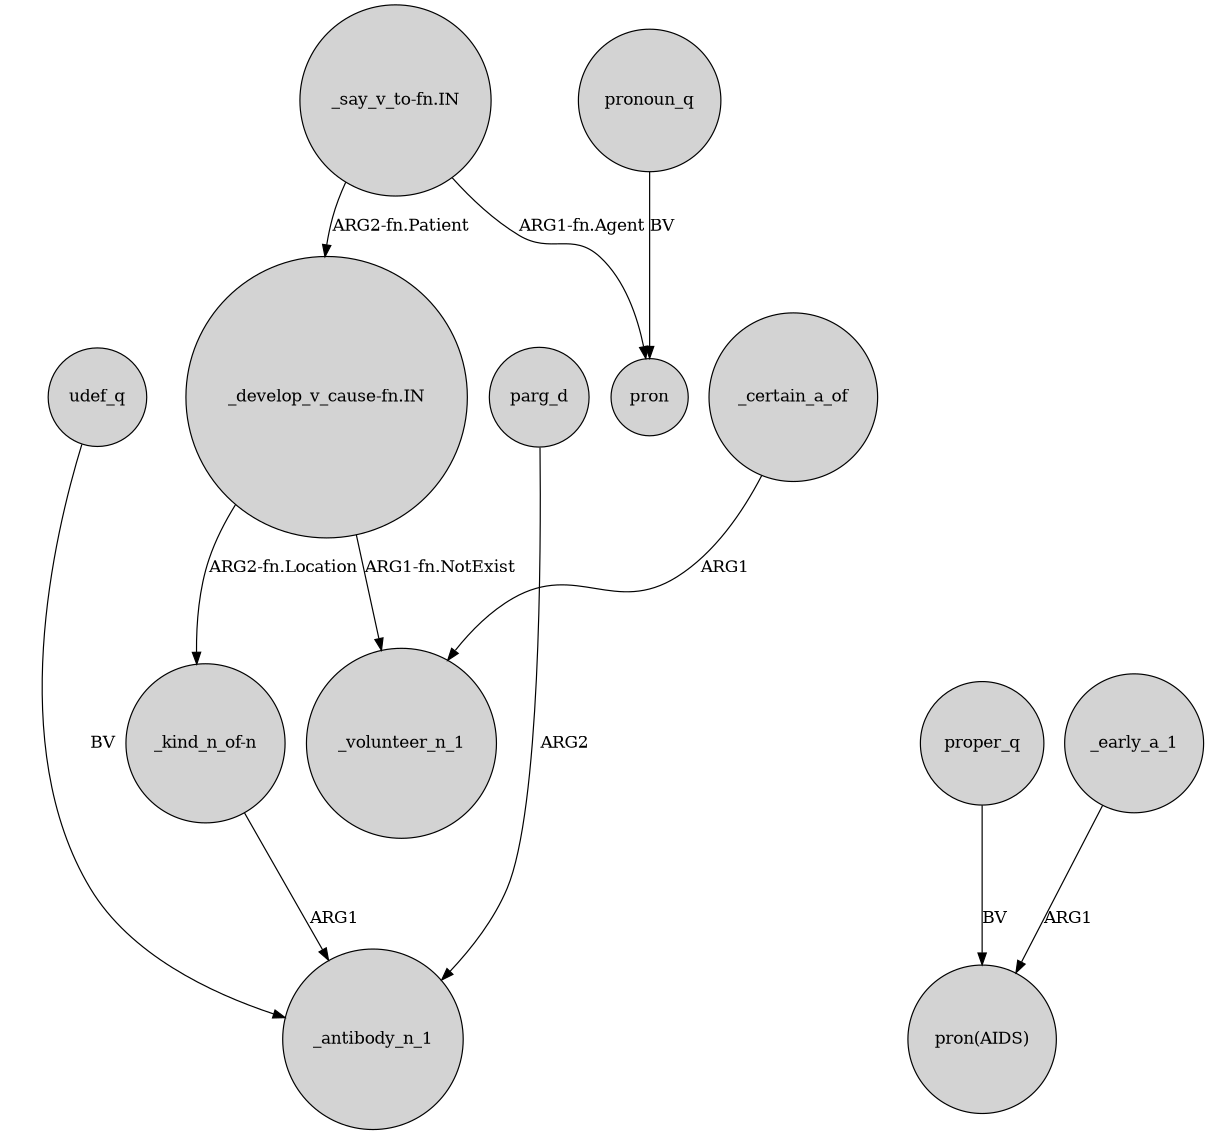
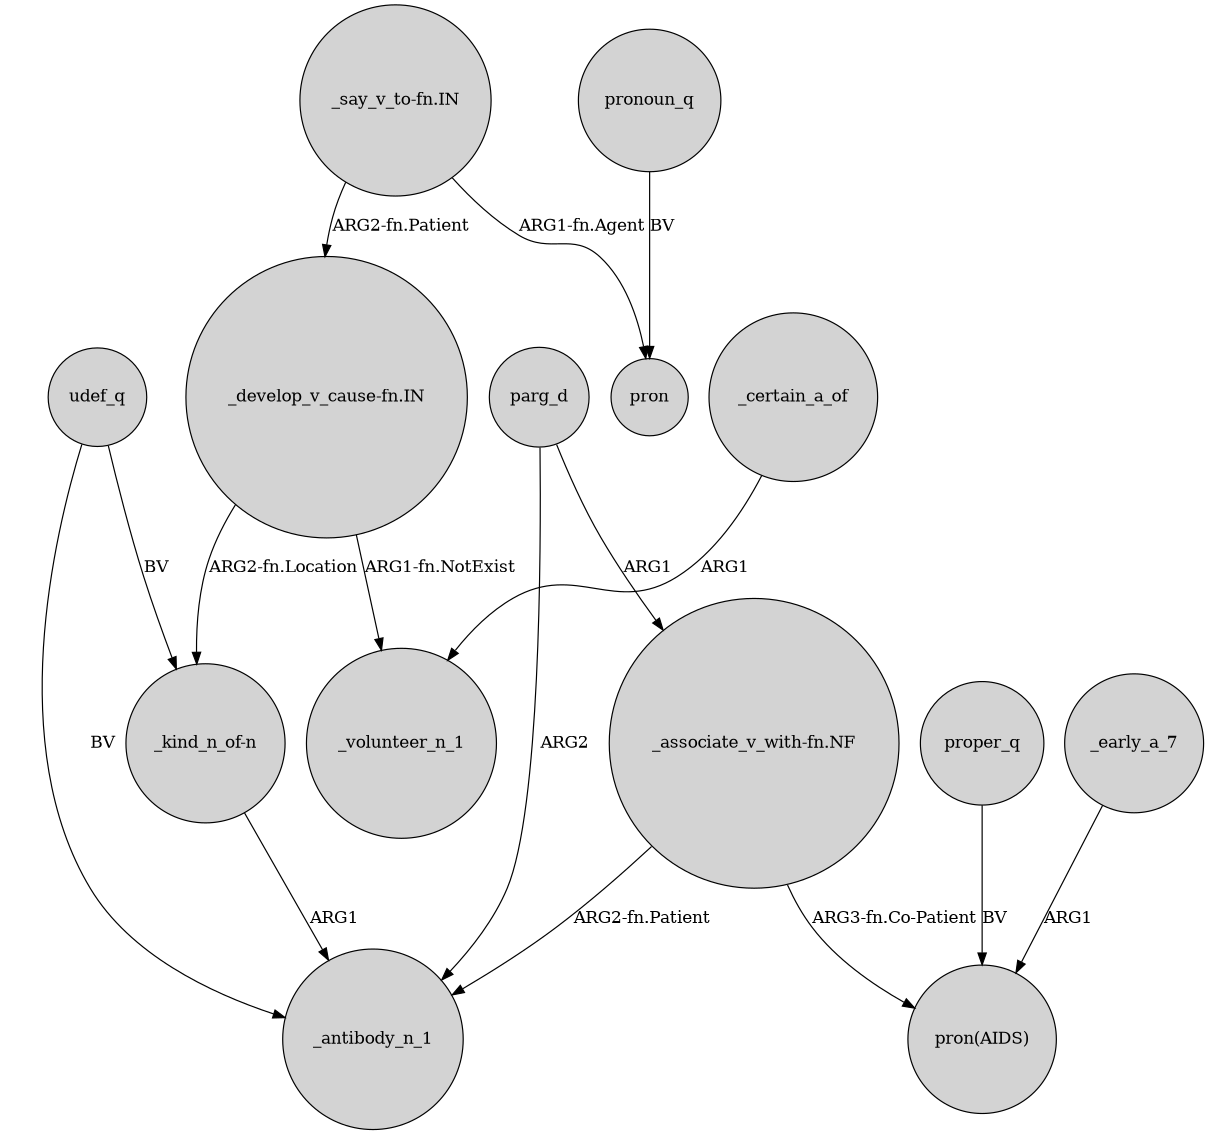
none -> (137, 553)
none -> (754, 743)
(1134, 743) -> (1134, 743)
